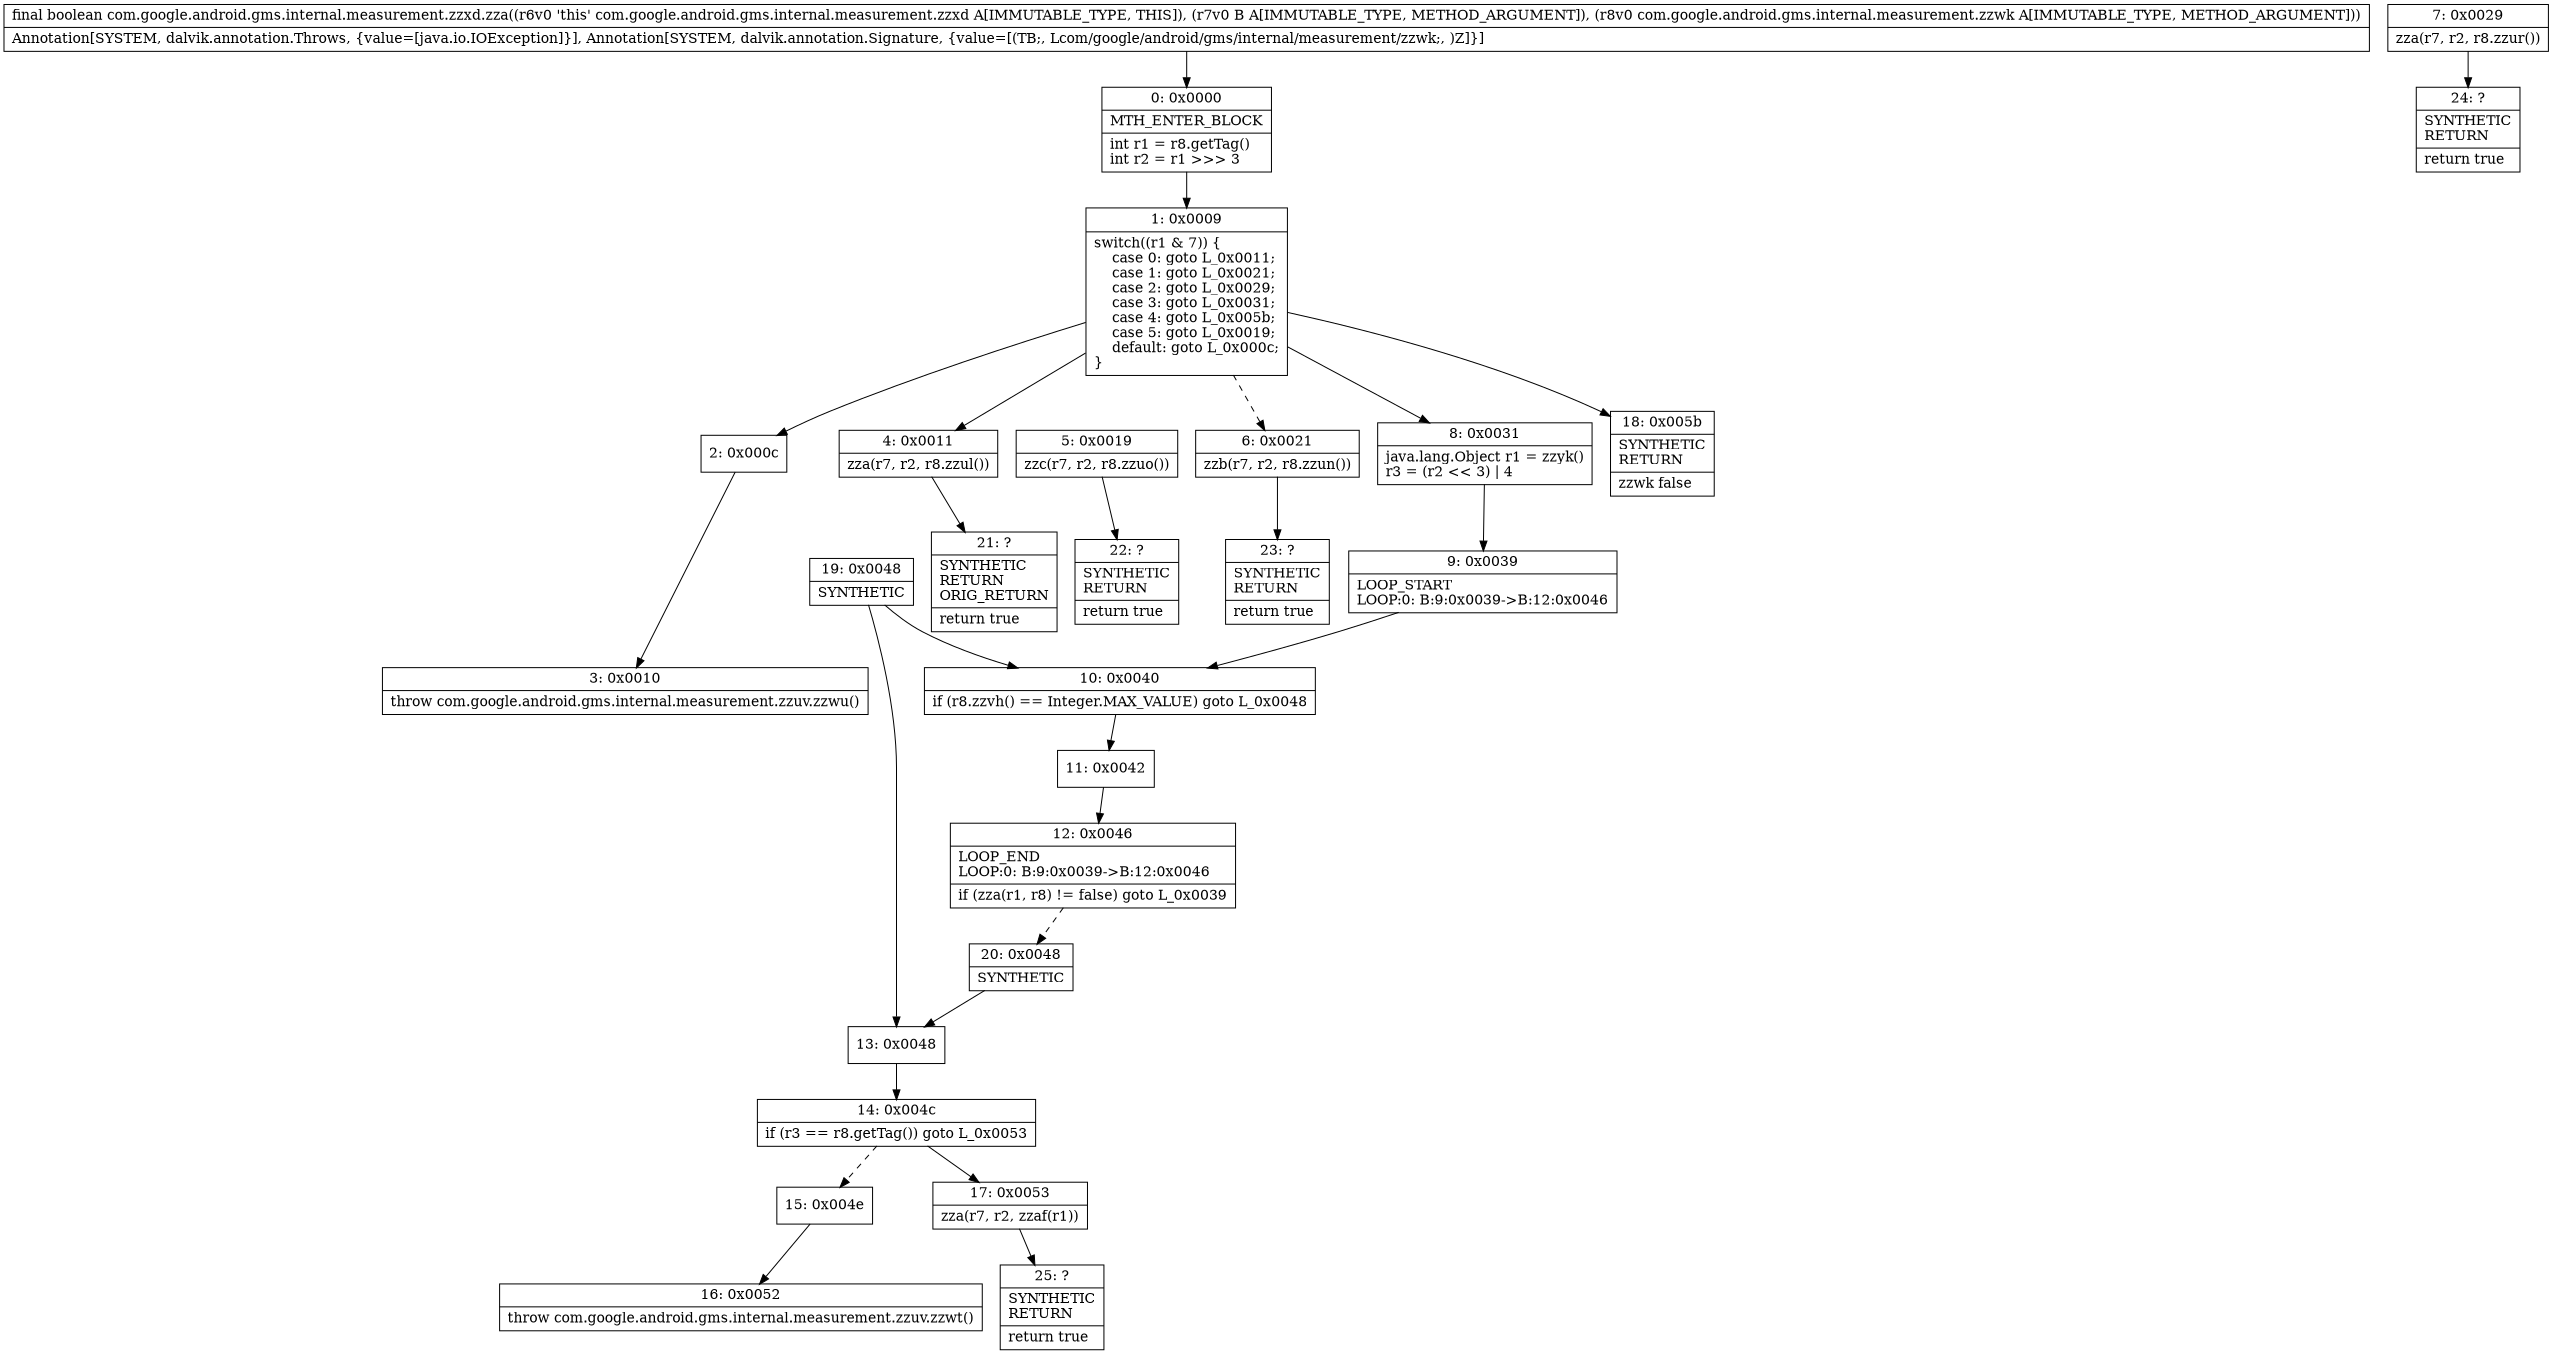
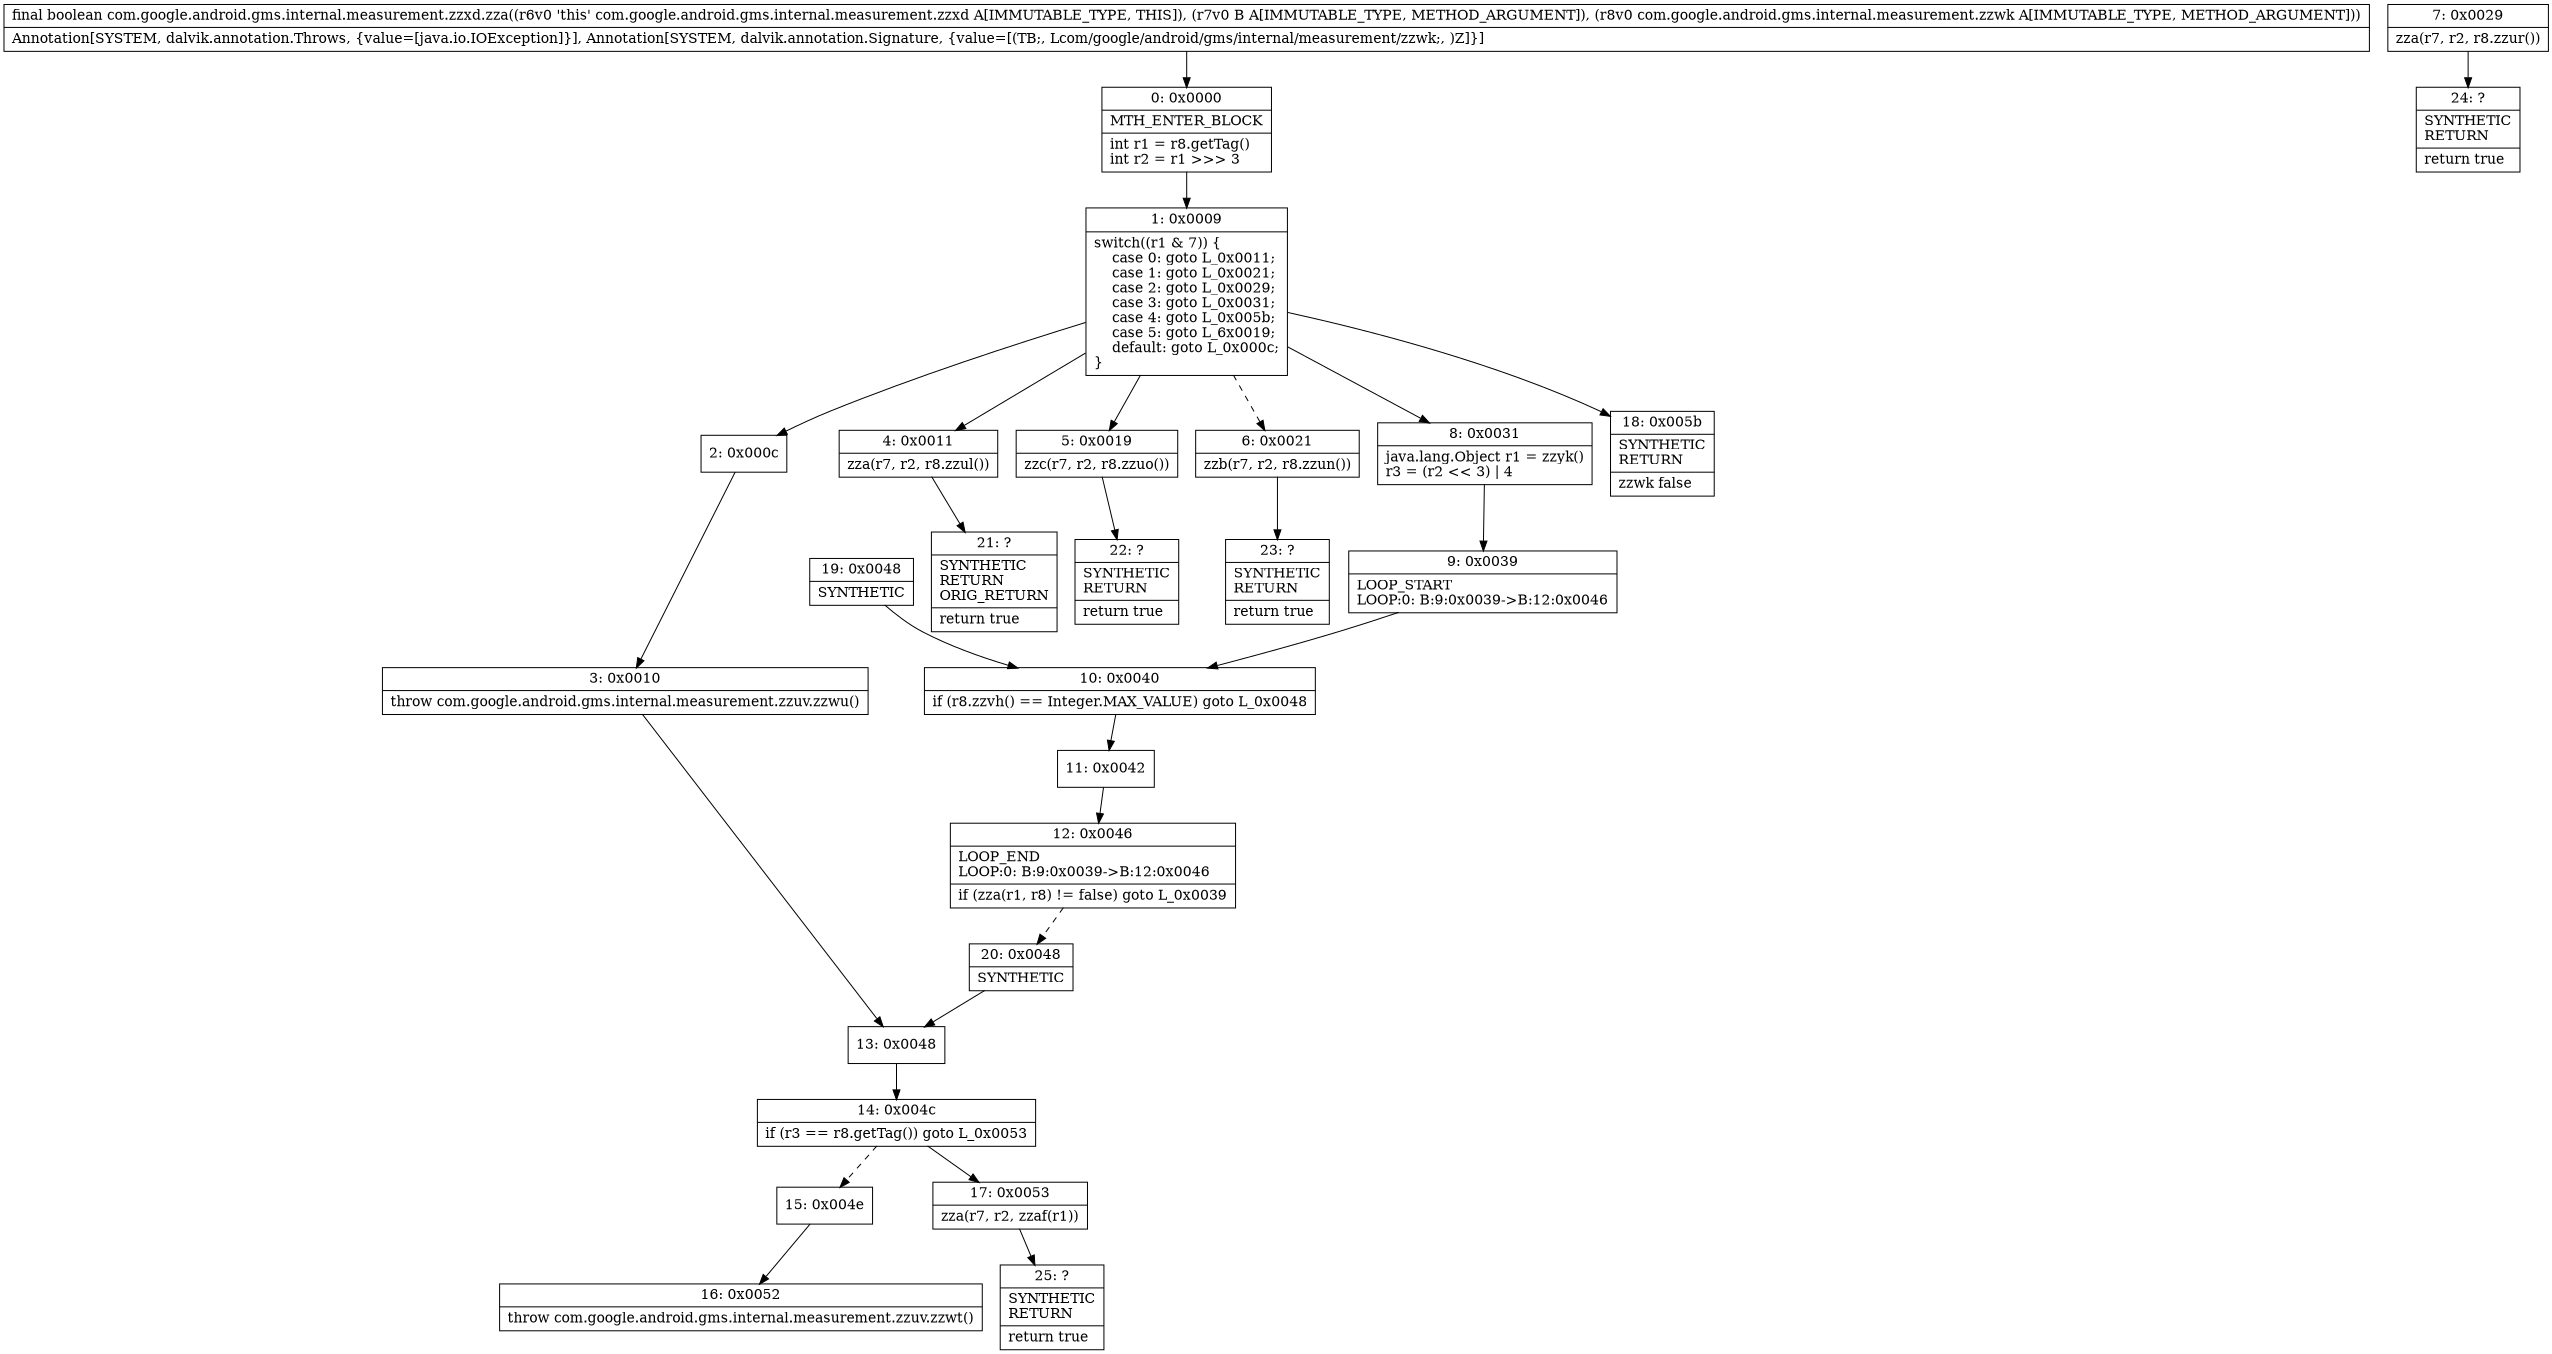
(1185, 333) -> (1185, 333)
none -> (1127, 398)
(897, 809) -> (760, 866)
